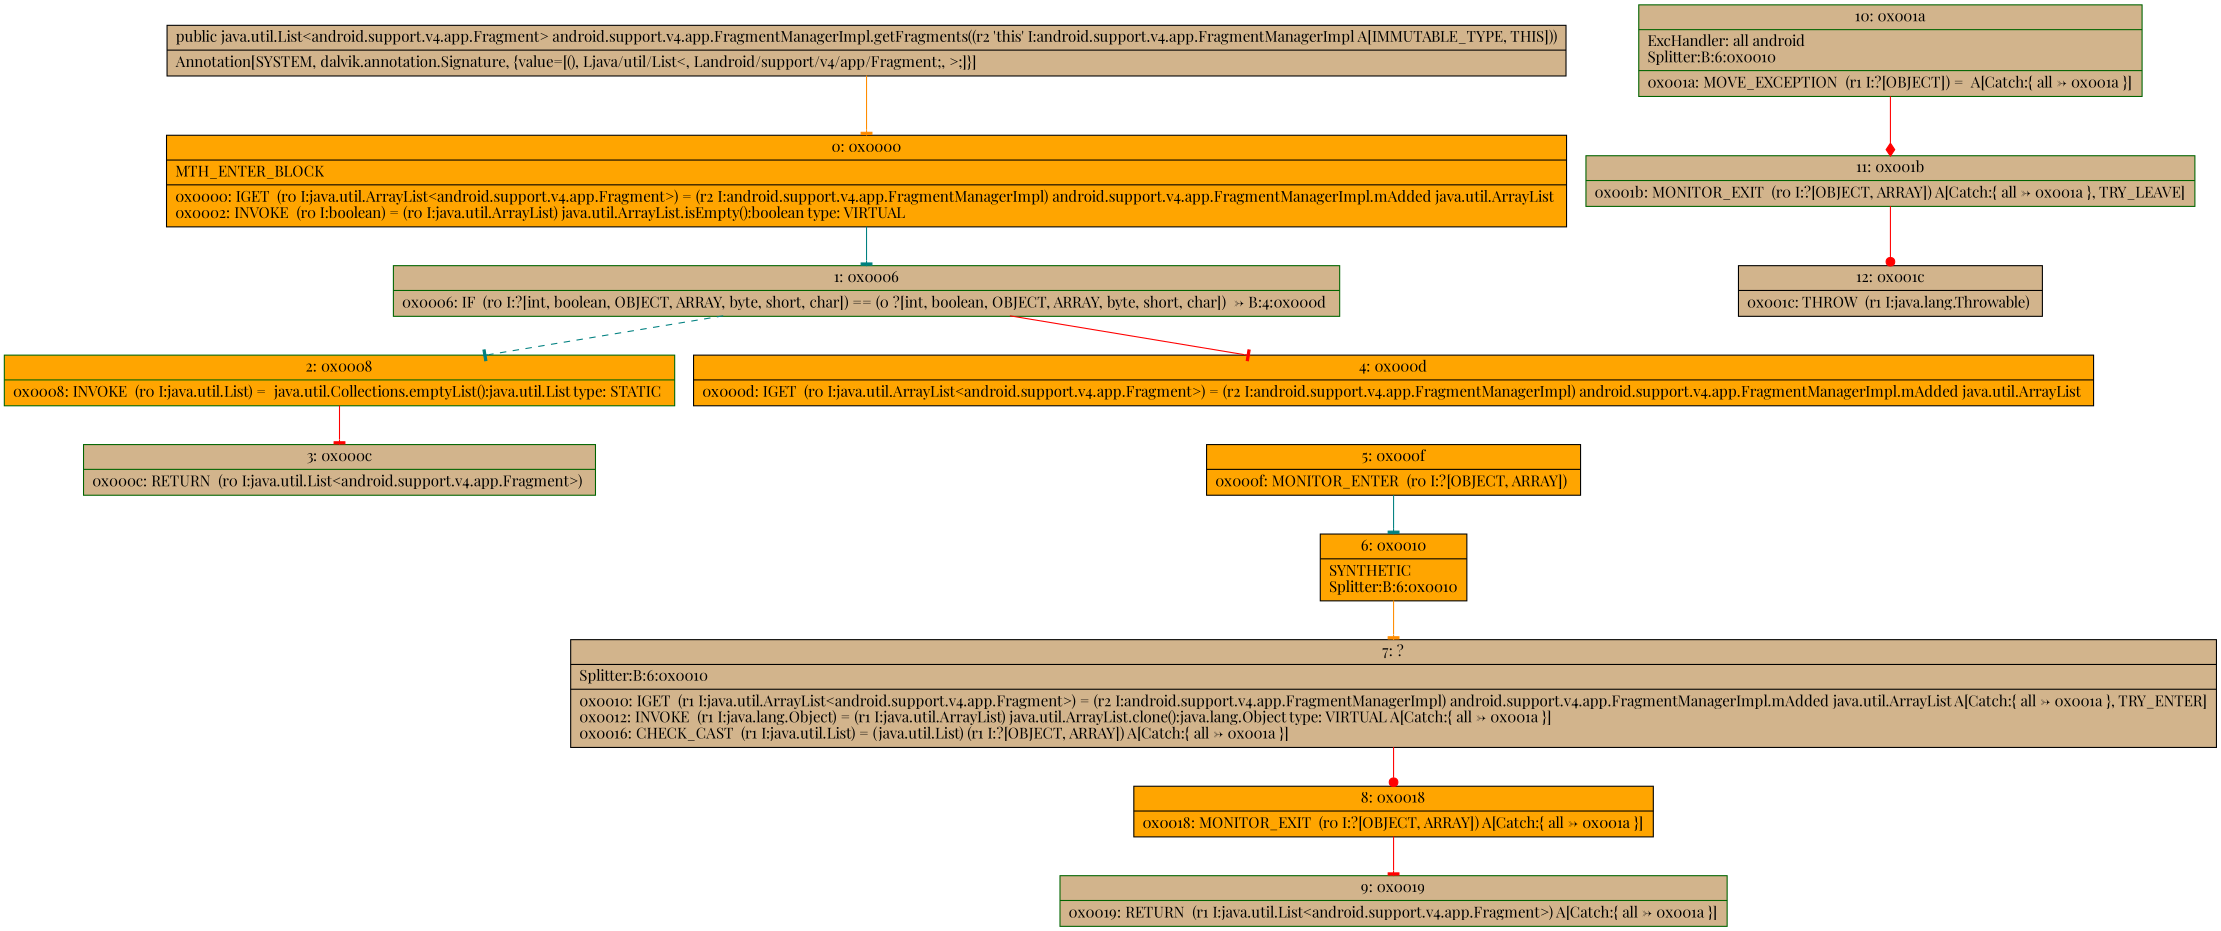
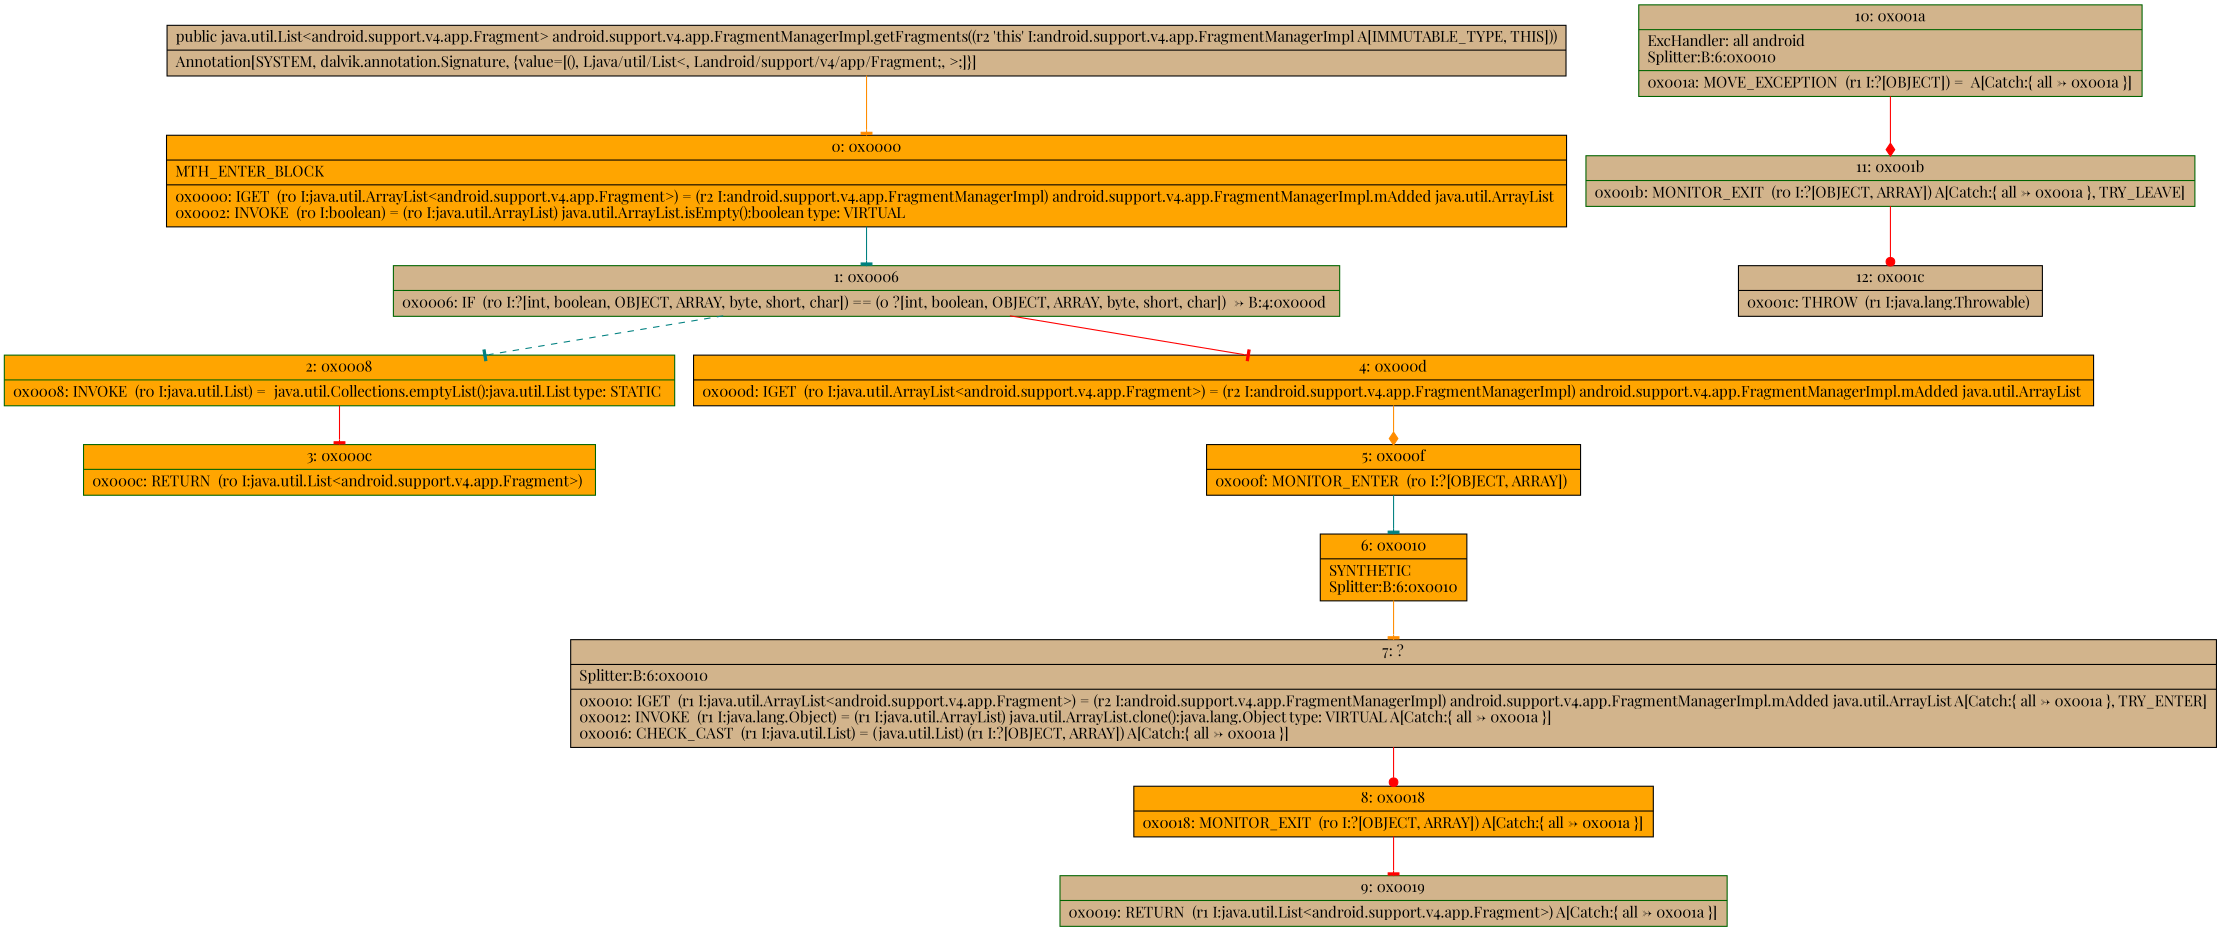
none -> (1394, 419)
(340, 470) -> (340, 470)
